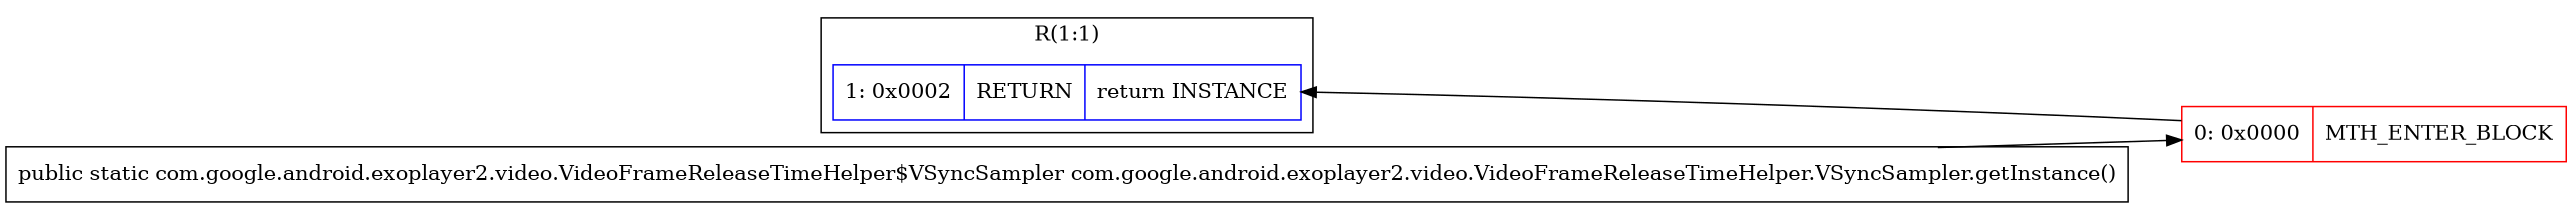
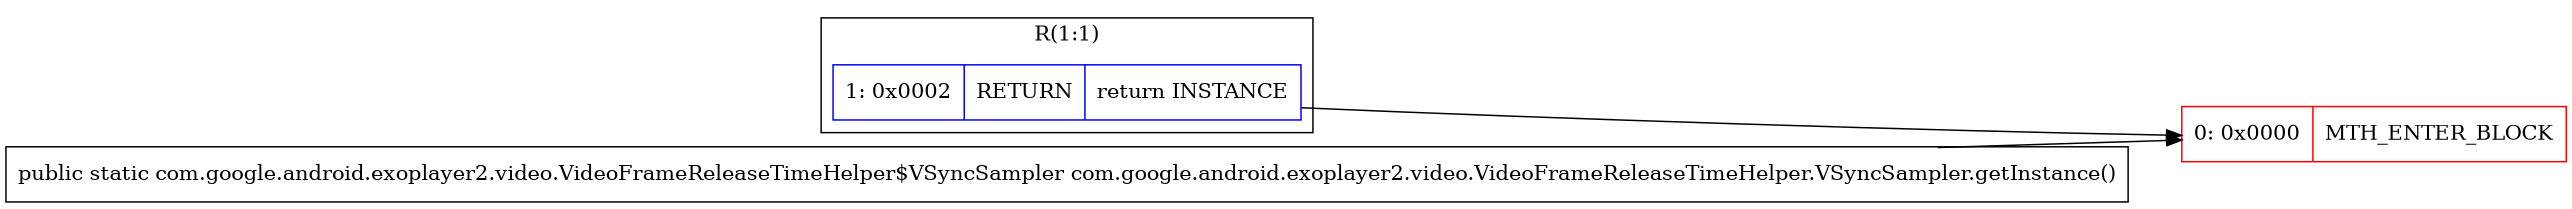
(1749, 104) -> (1734, 124)
